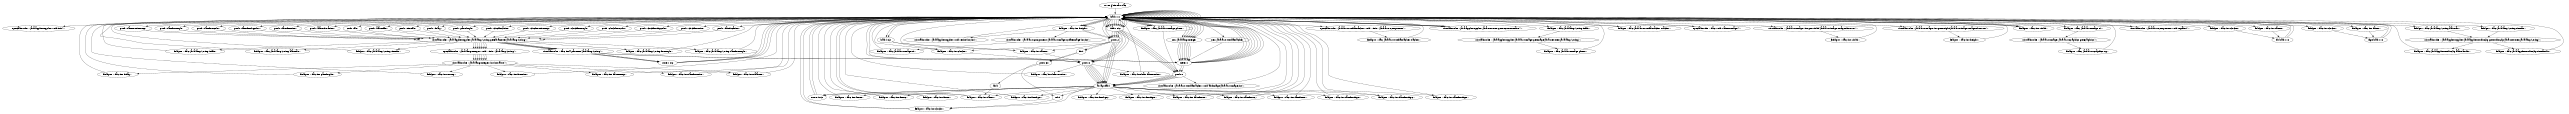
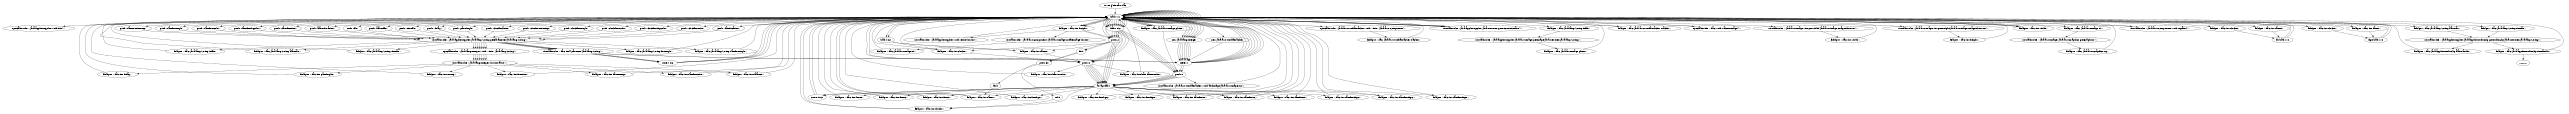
none -> (2523, 63)
(1071, 93) -> (1023, 90)
